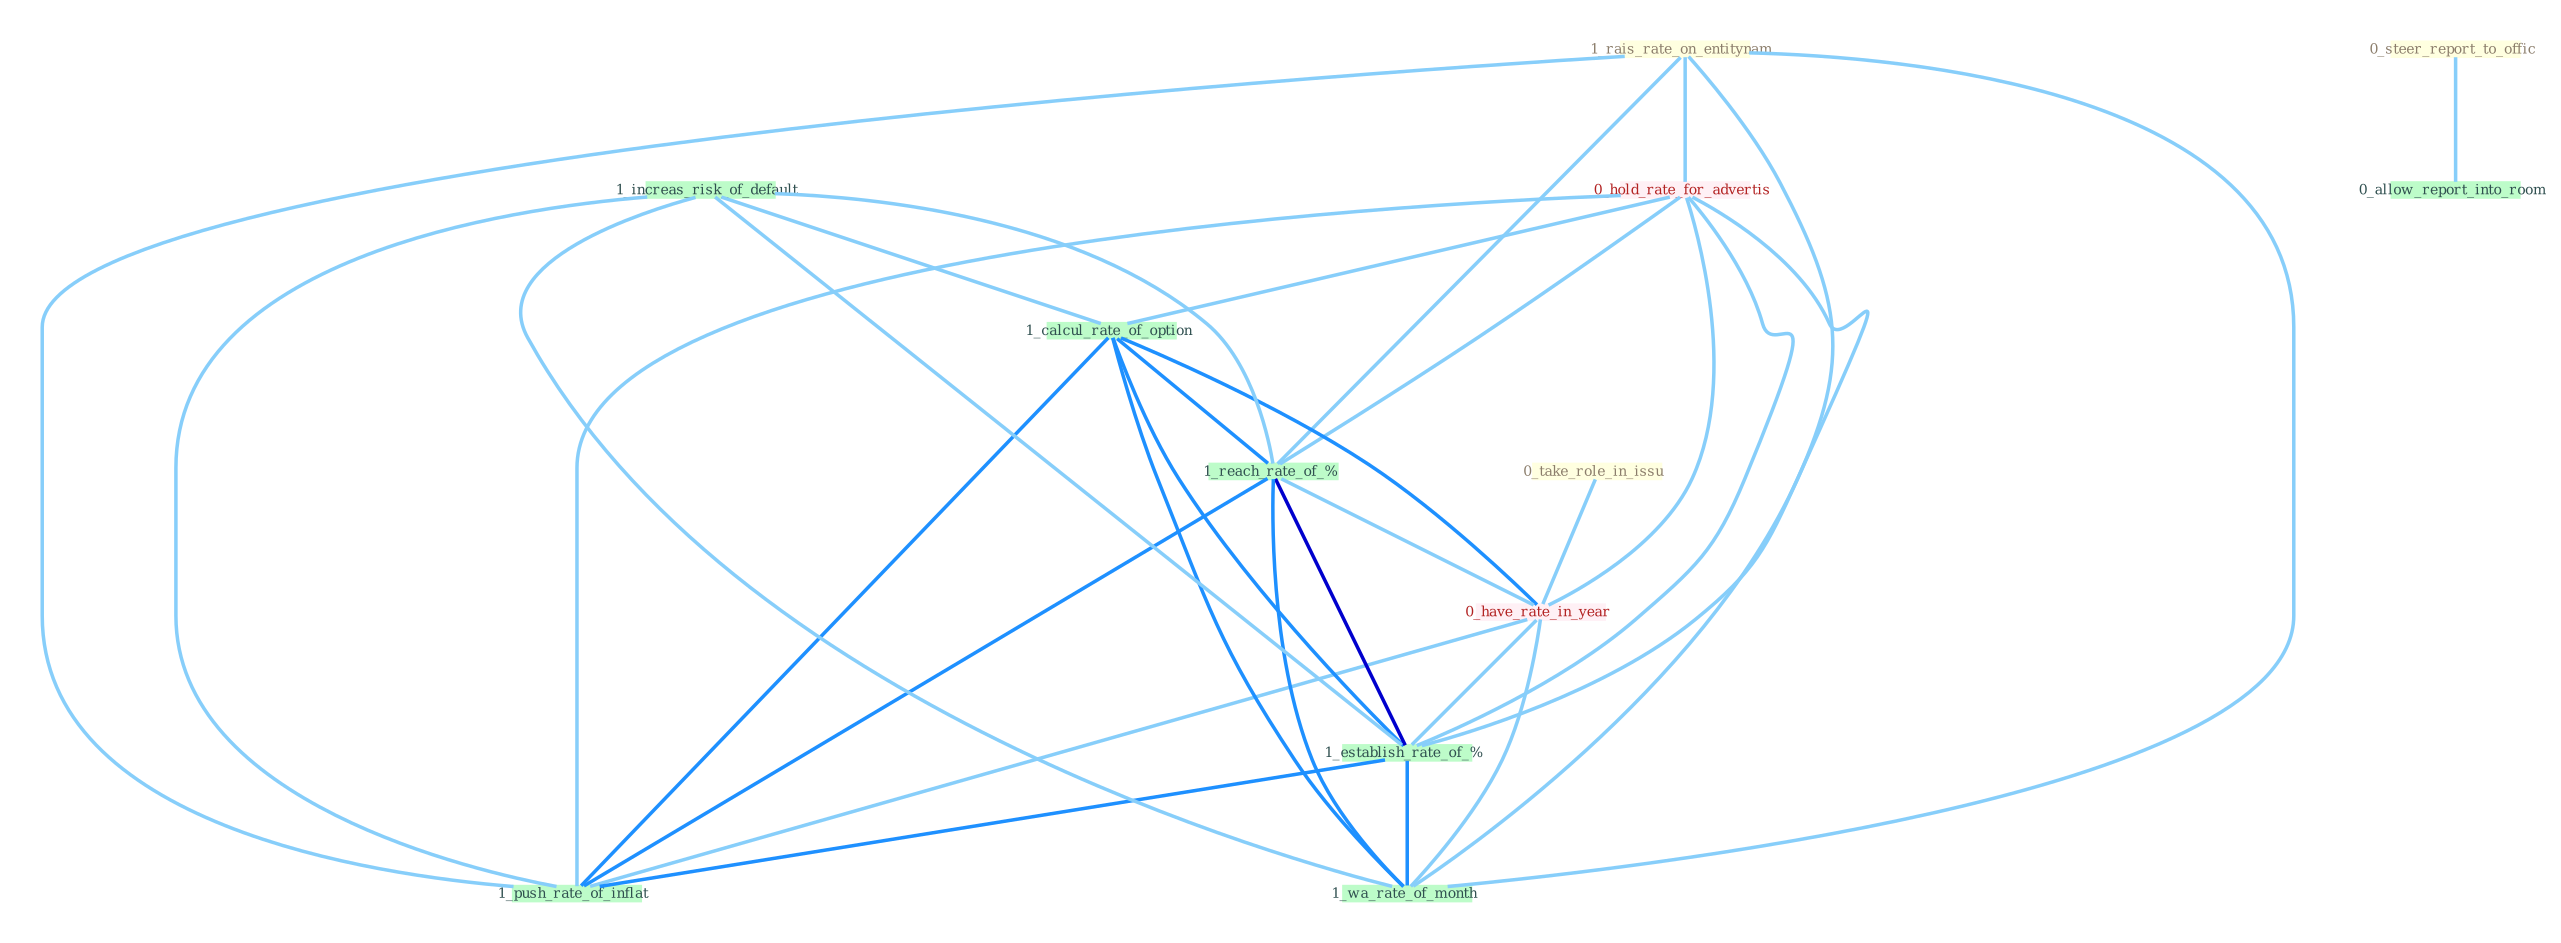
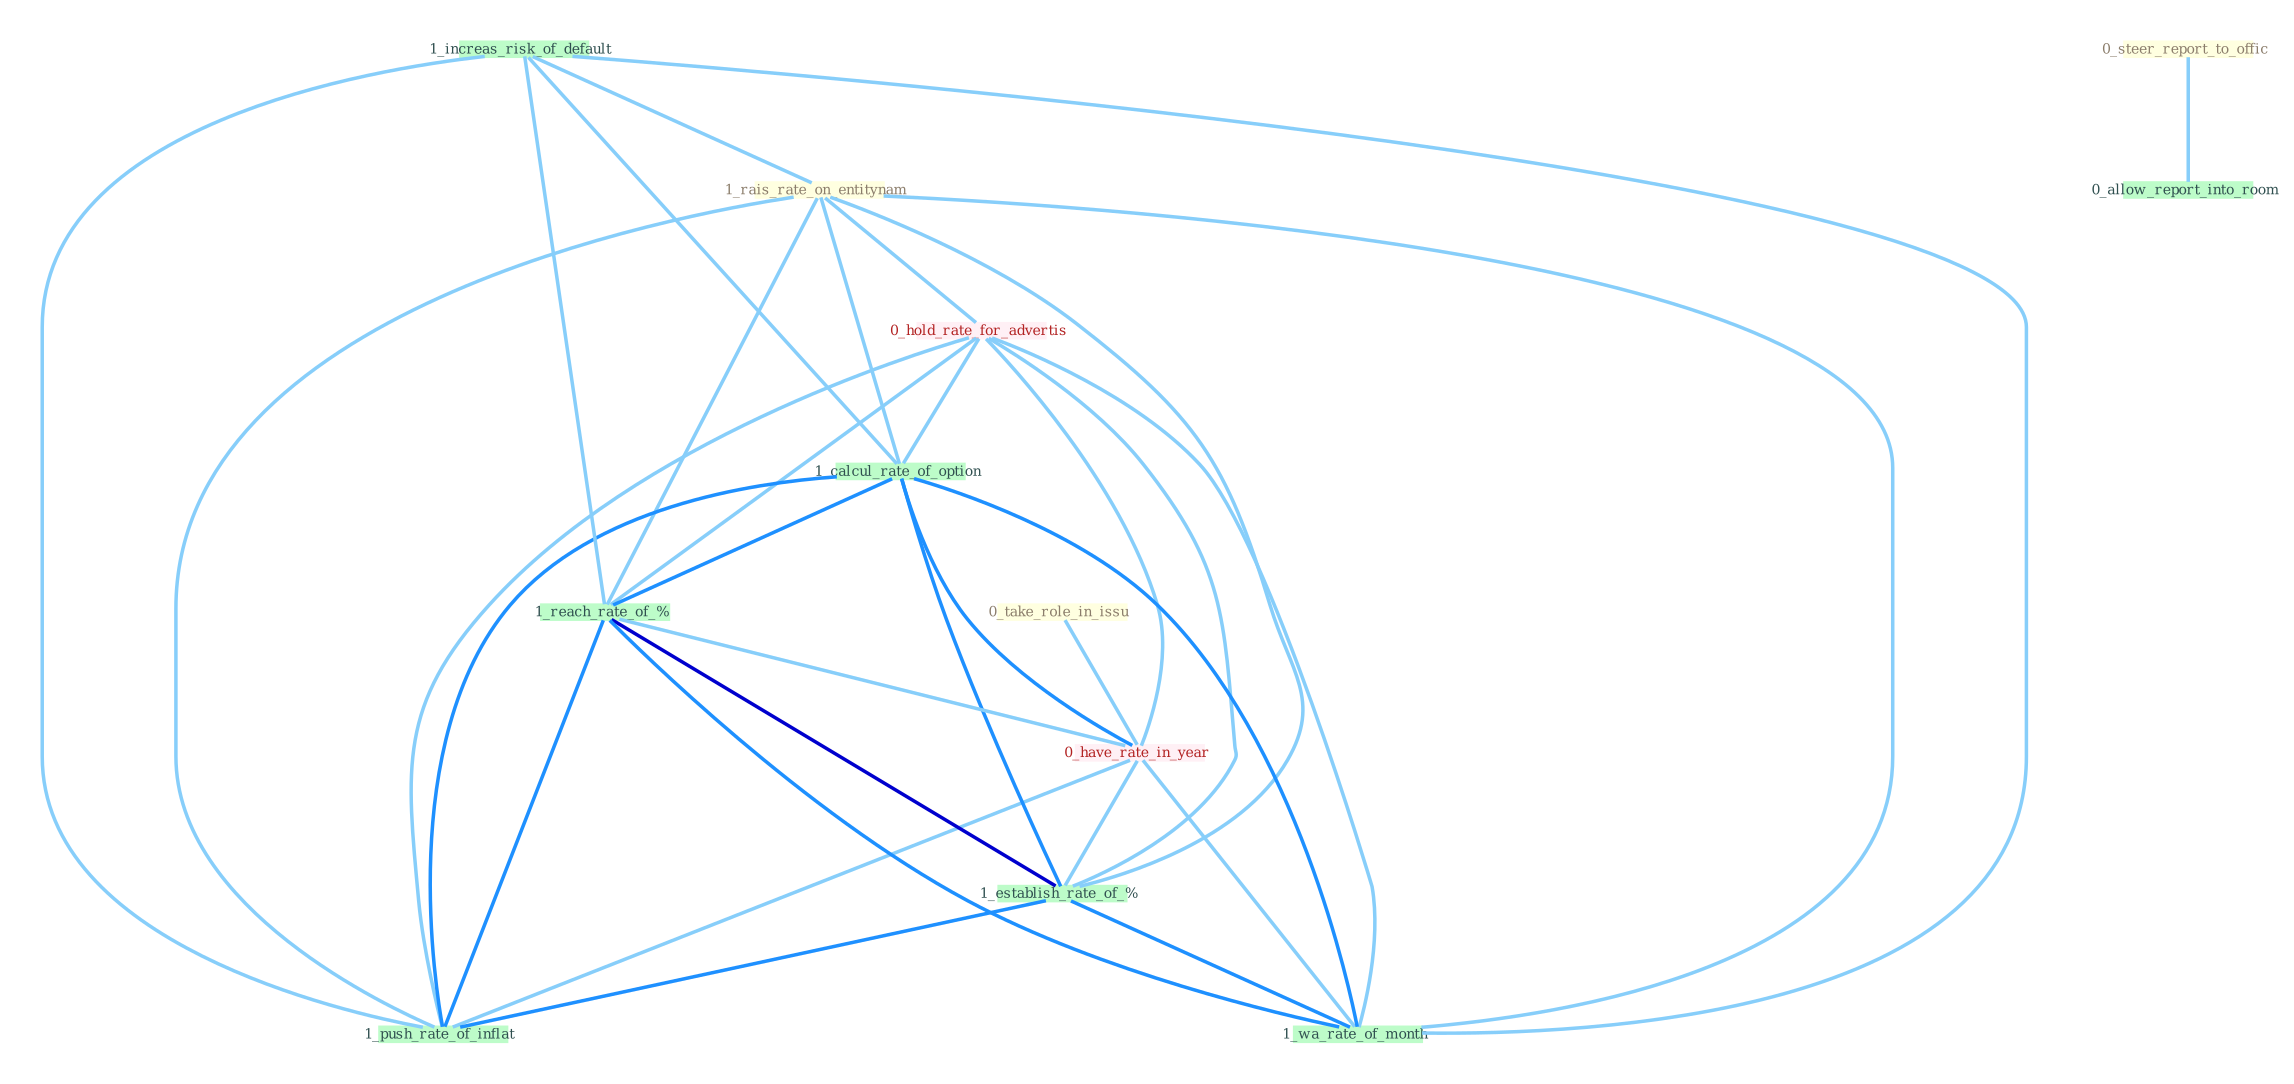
none -> (860, 331)
(1058, 471) -> (672, 120)
